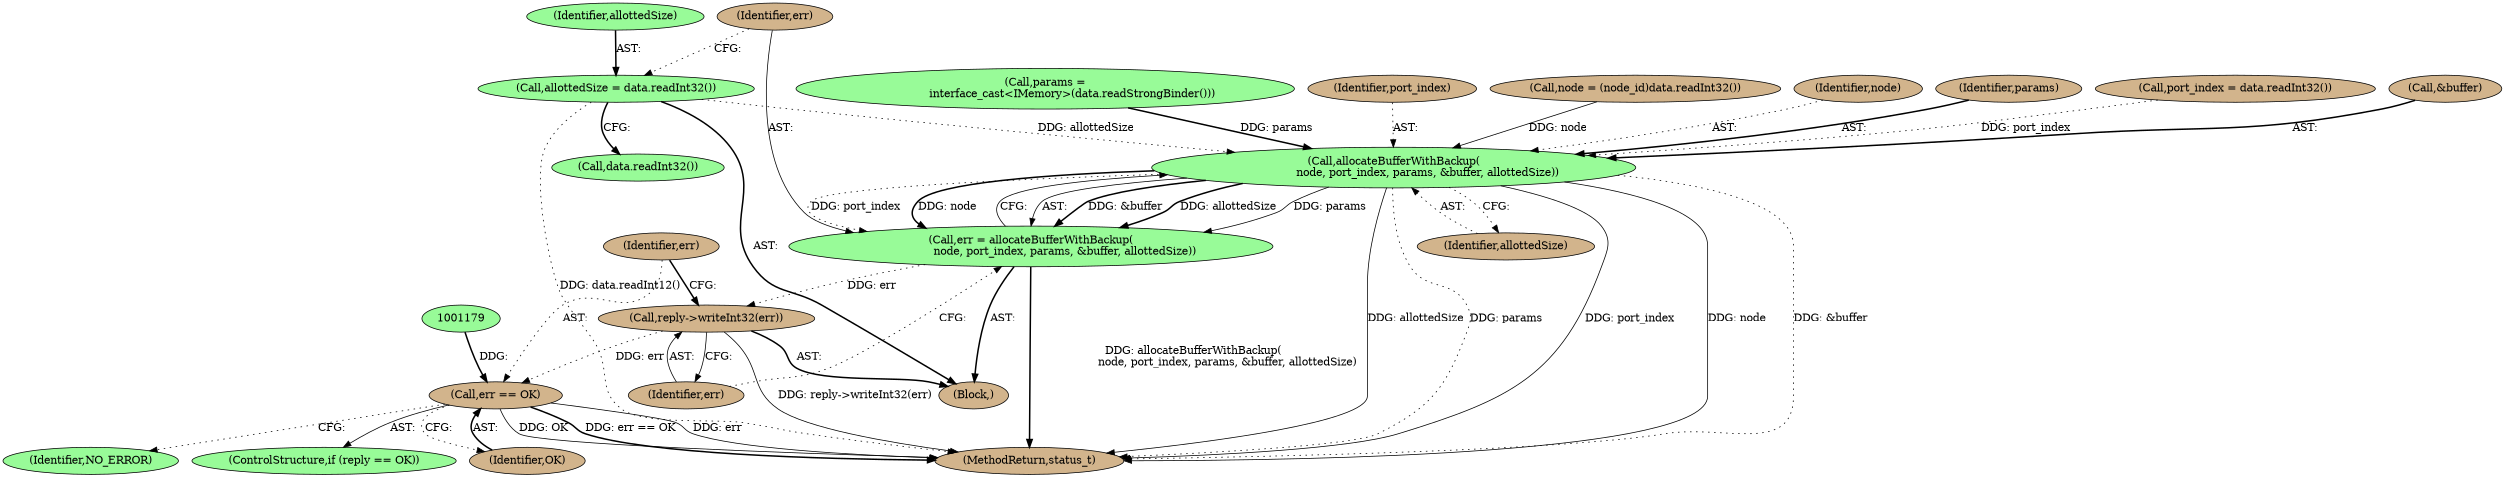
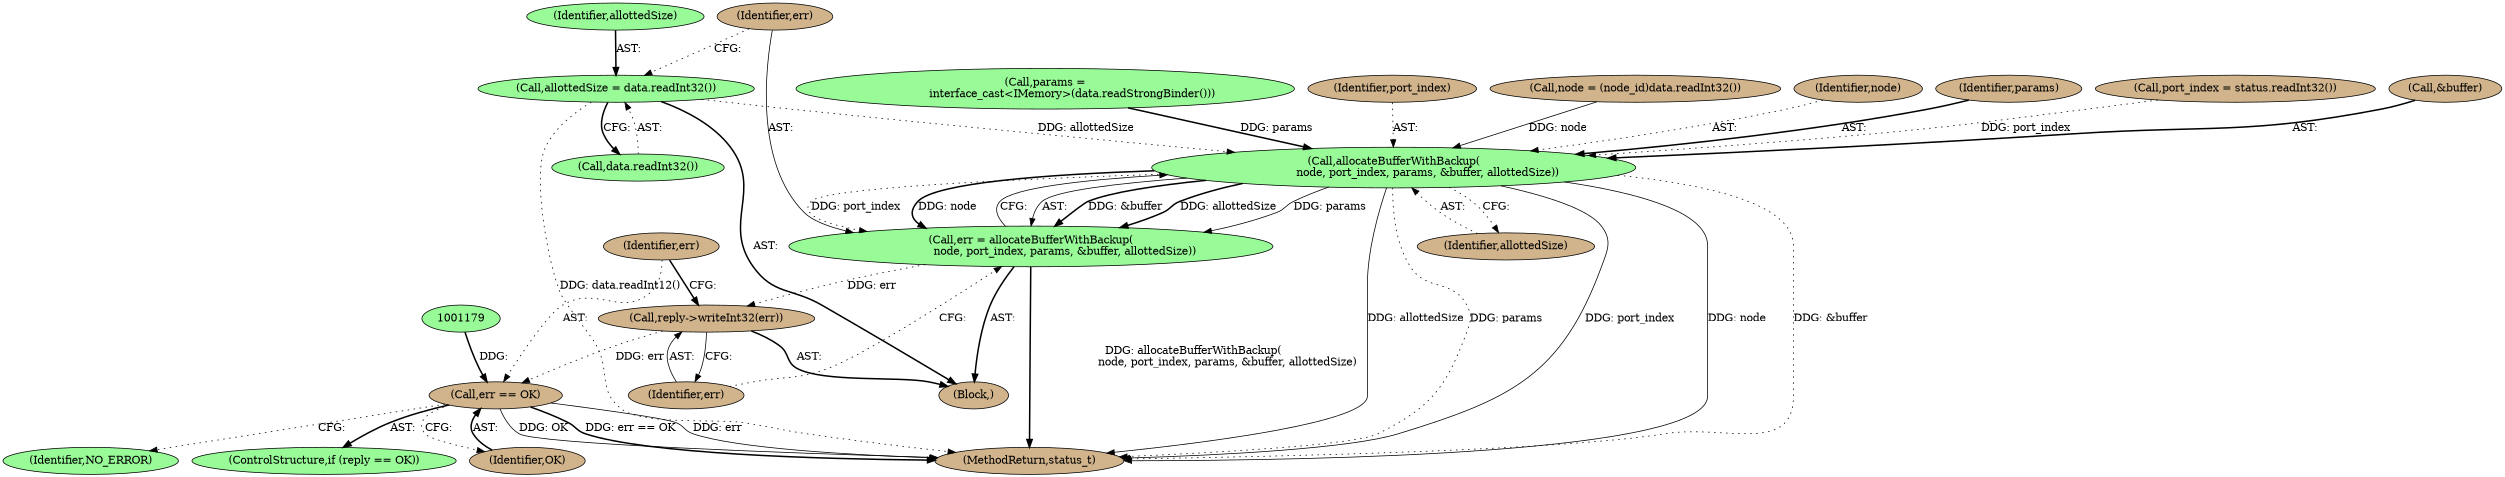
(2235, 89) -> (2235, 89)
none -> (636, 131)
(398, 420) -> (398, 420)
(816, 425) -> none
